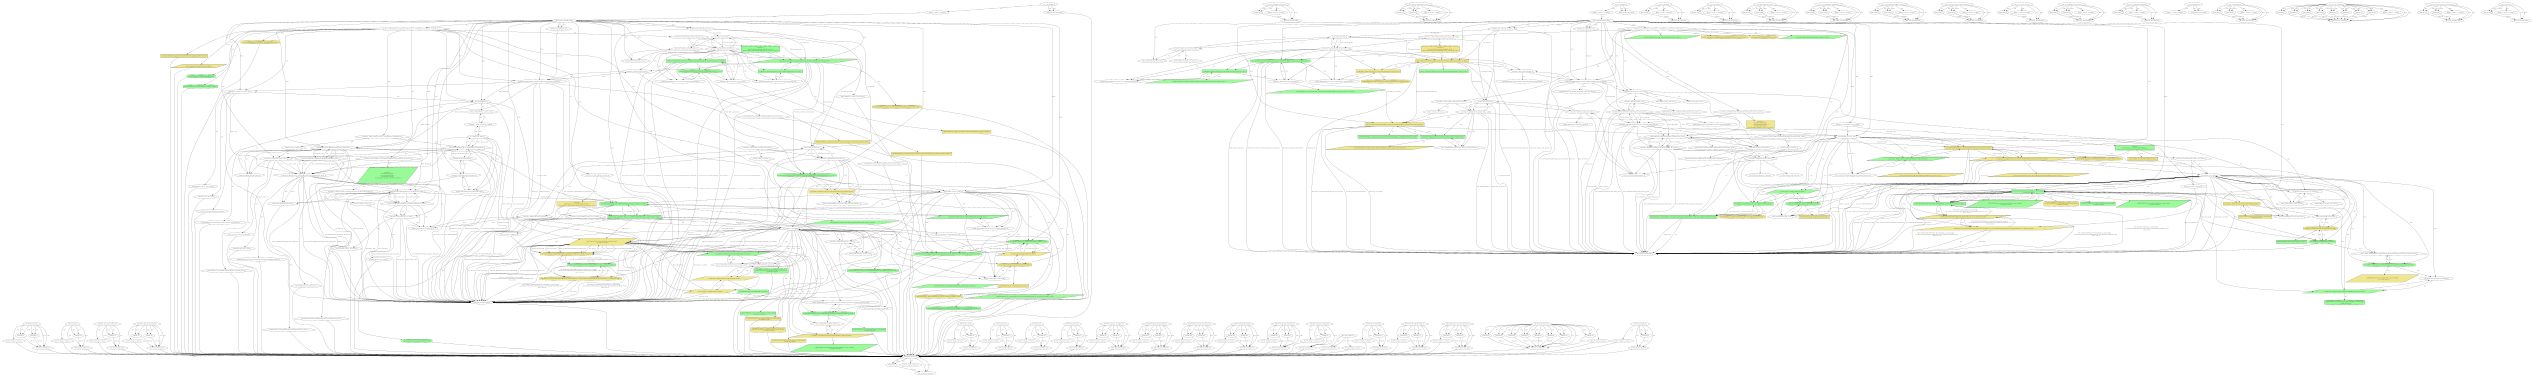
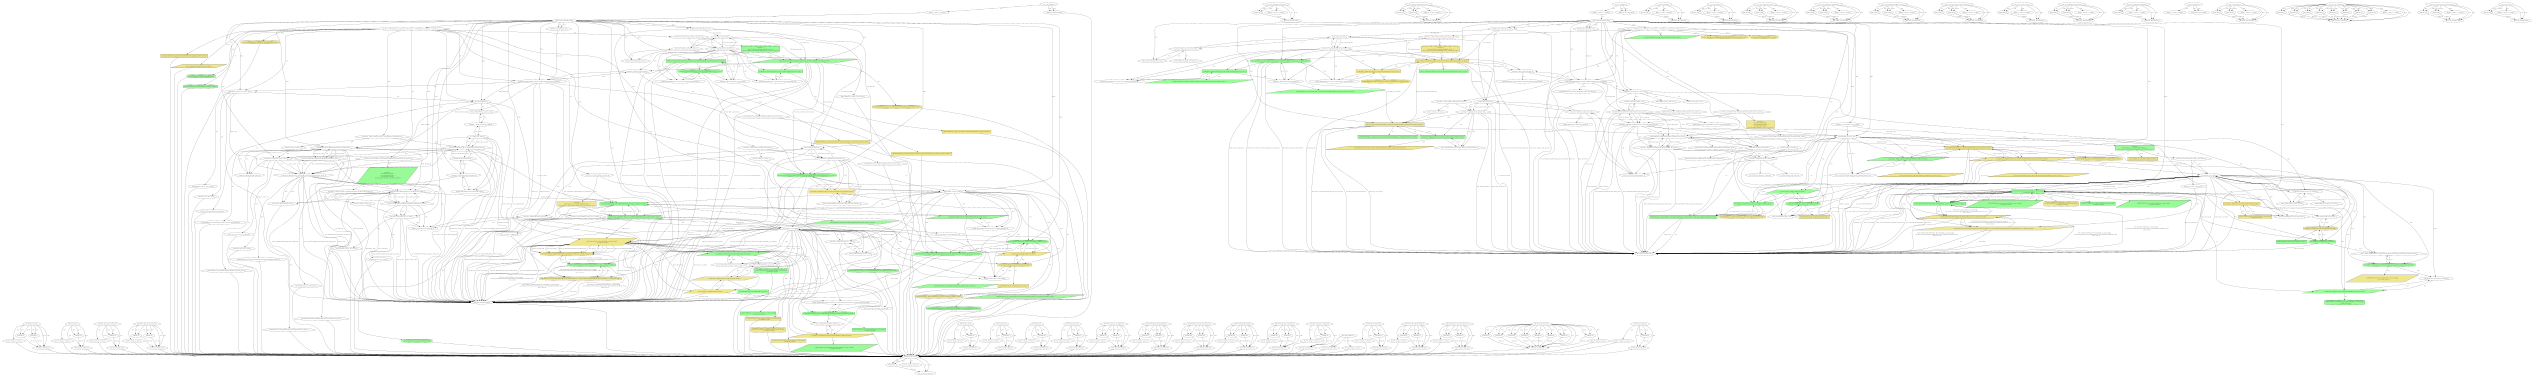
(1813, 37) -> none
